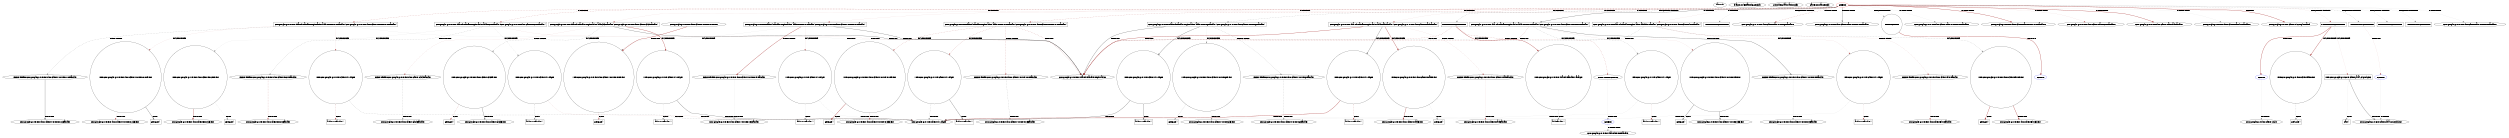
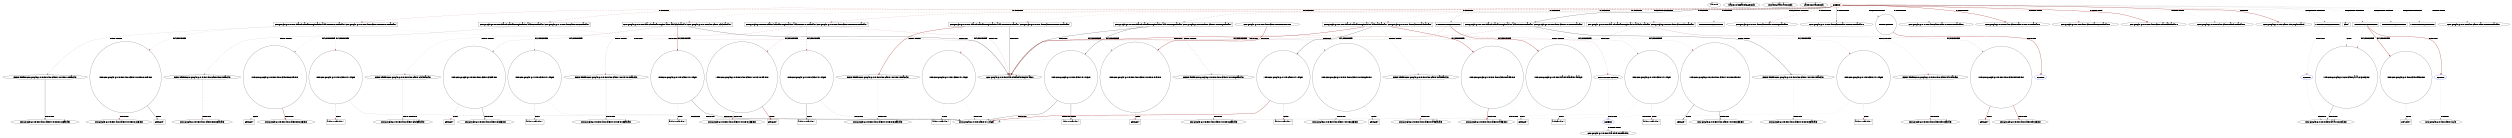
(2348, 77) -> (2346, 77)
(2347, 99) -> (2346, 36)
(407, 116) -> (410, 116)
